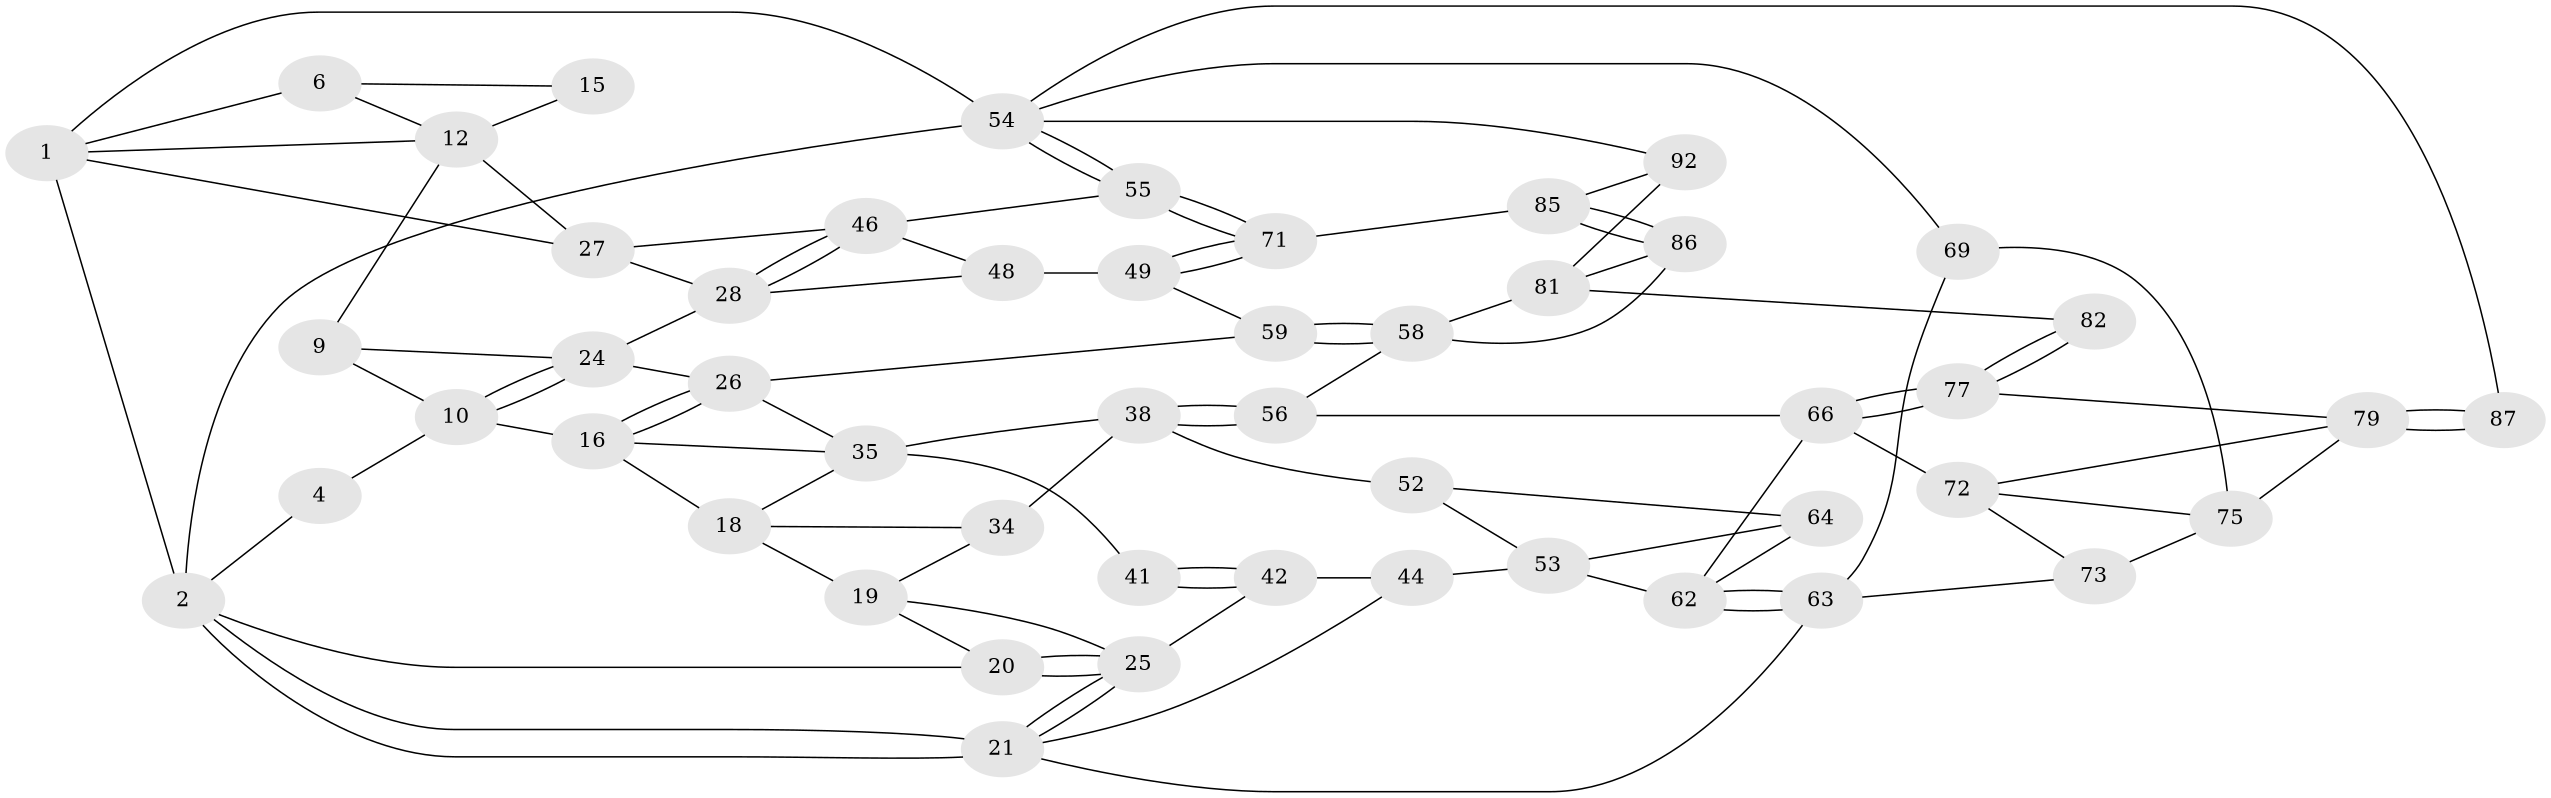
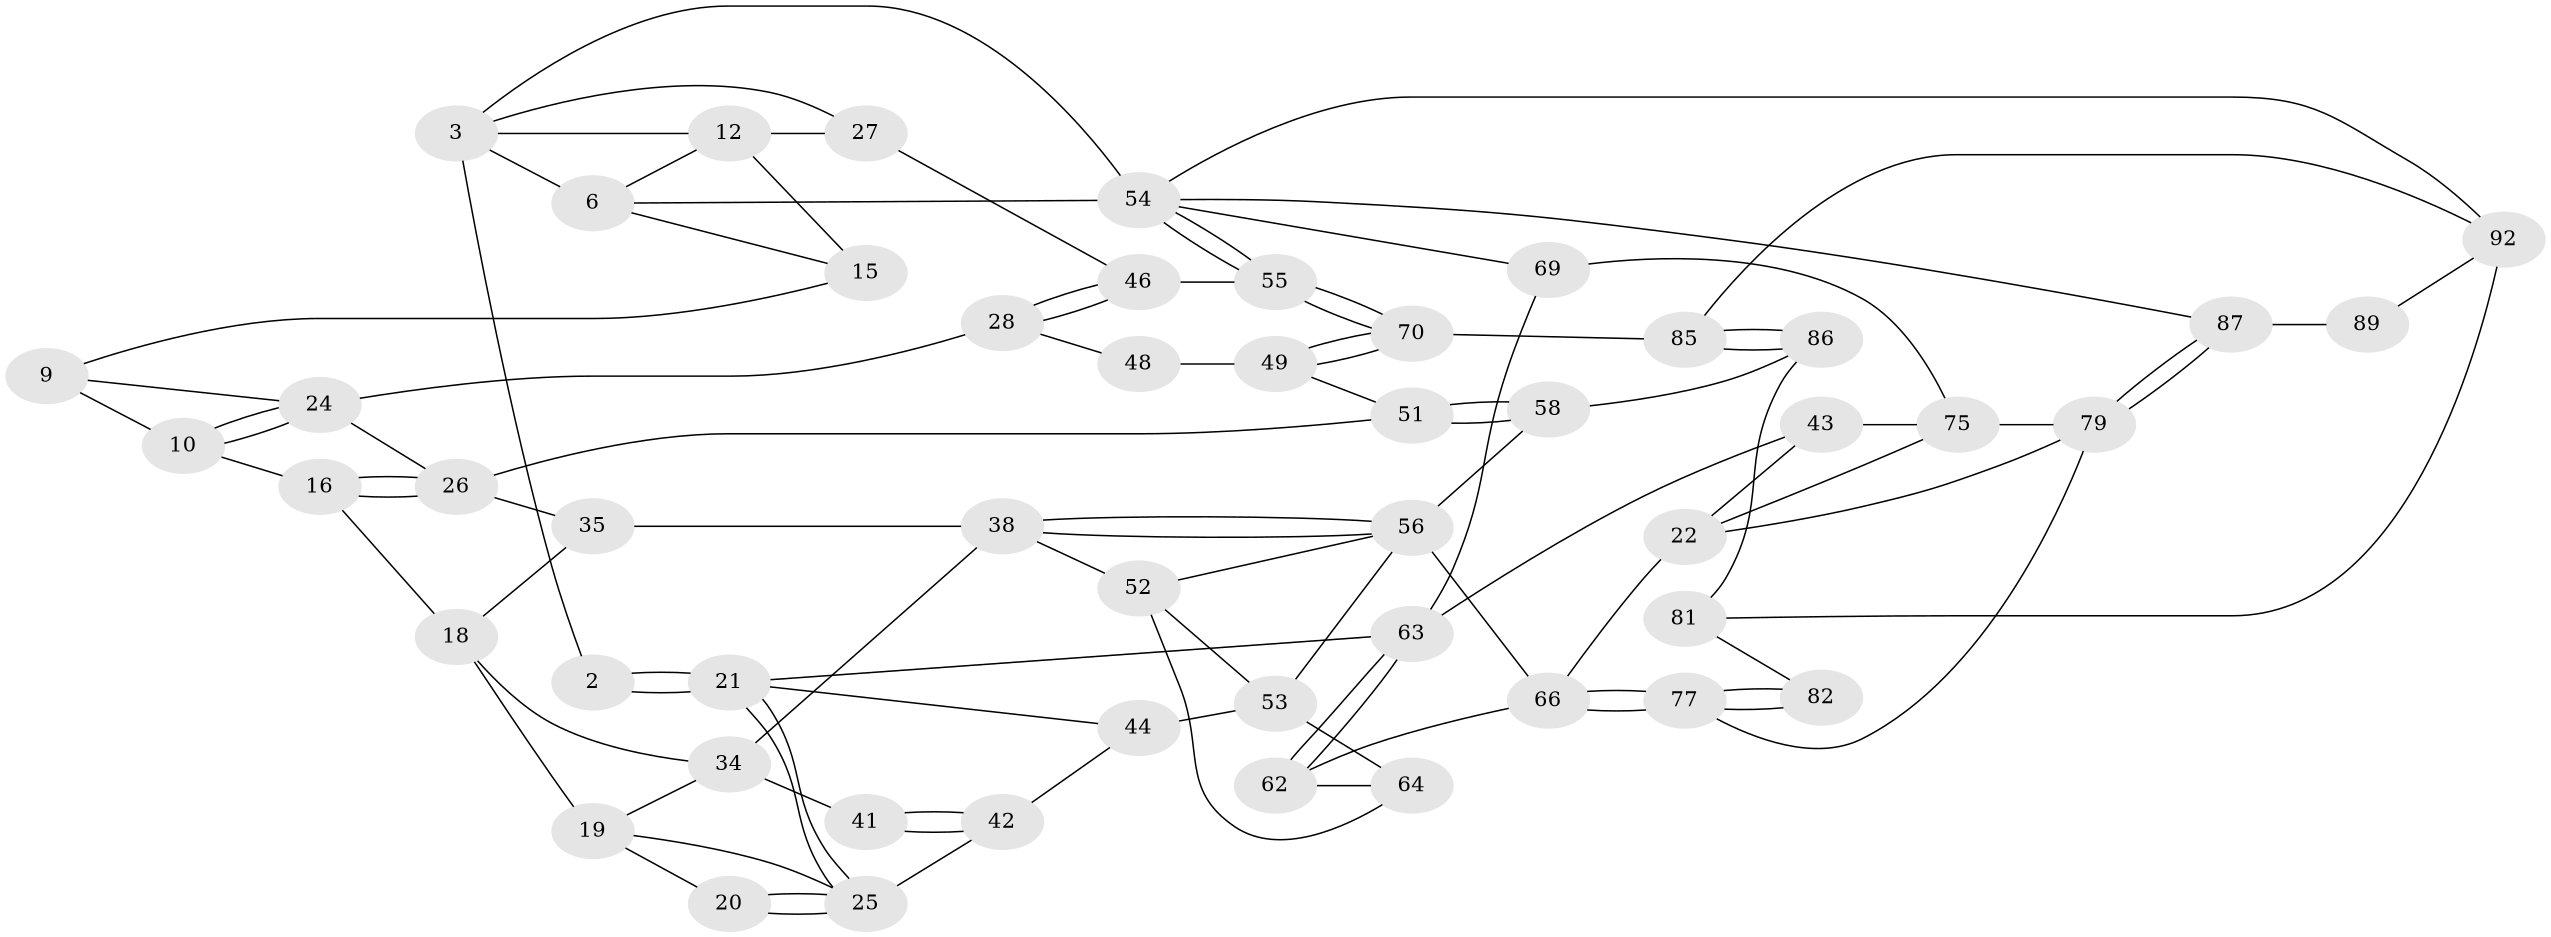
(47, 153) -> (457, 133)
(471, 219) -> (866, 202)
(396, 232) -> (455, 318)
(1276, 241) -> (1412, 334)
(934, 249) -> none
(661, 273) -> none
(1480, 311) -> none
none -> (2368, 325)
(1276, 334) -> (1412, 416)
(730, 447) -> none
(1026, 479) -> (783, 787)
(1958, 490) -> (1685, 537)
(320, 496) -> none
none -> (1275, 558)
(2095, 576) -> (1822, 425)
(1617, 583) -> (1344, 616)
(587, 667) -> none
